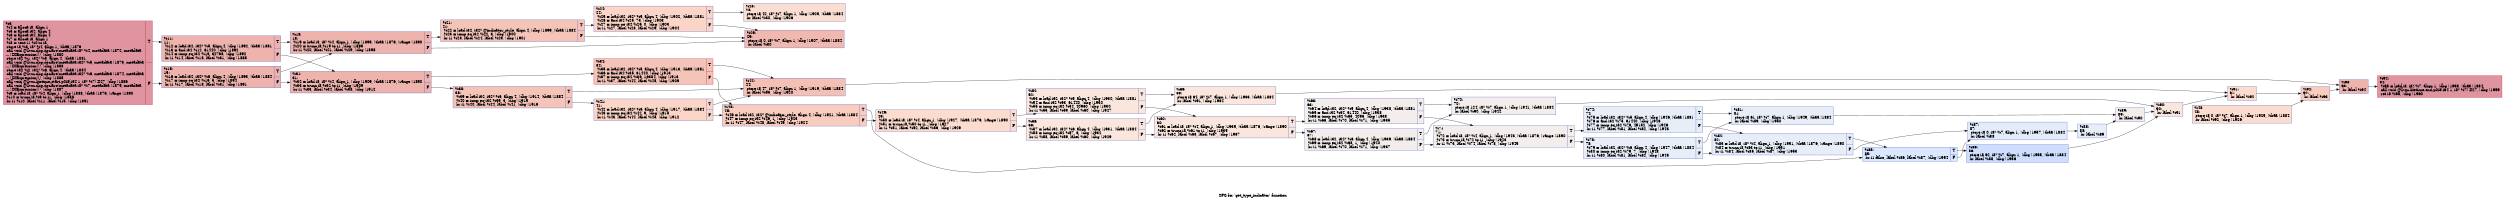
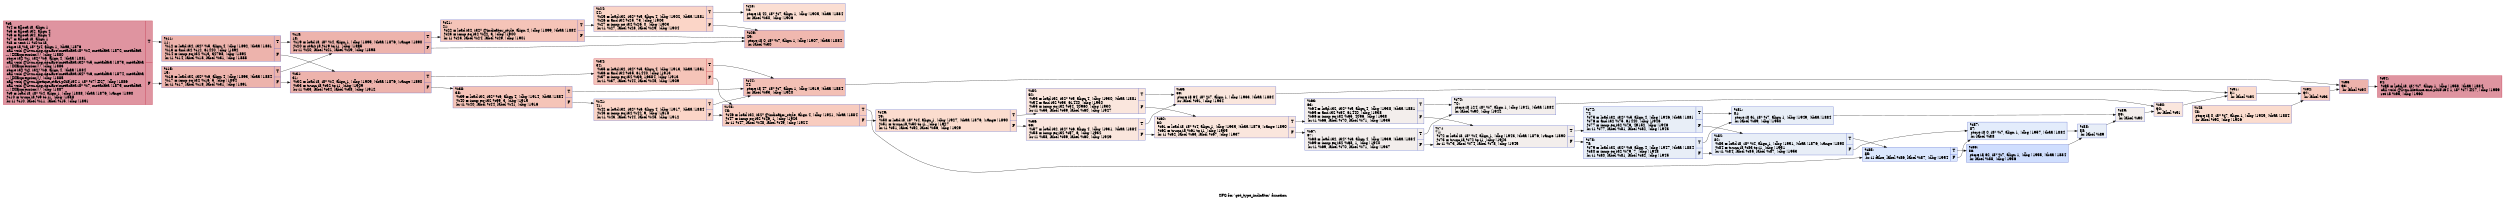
(328, 46) -> (327, 46)
(2114, 138) -> (2074, 142)
